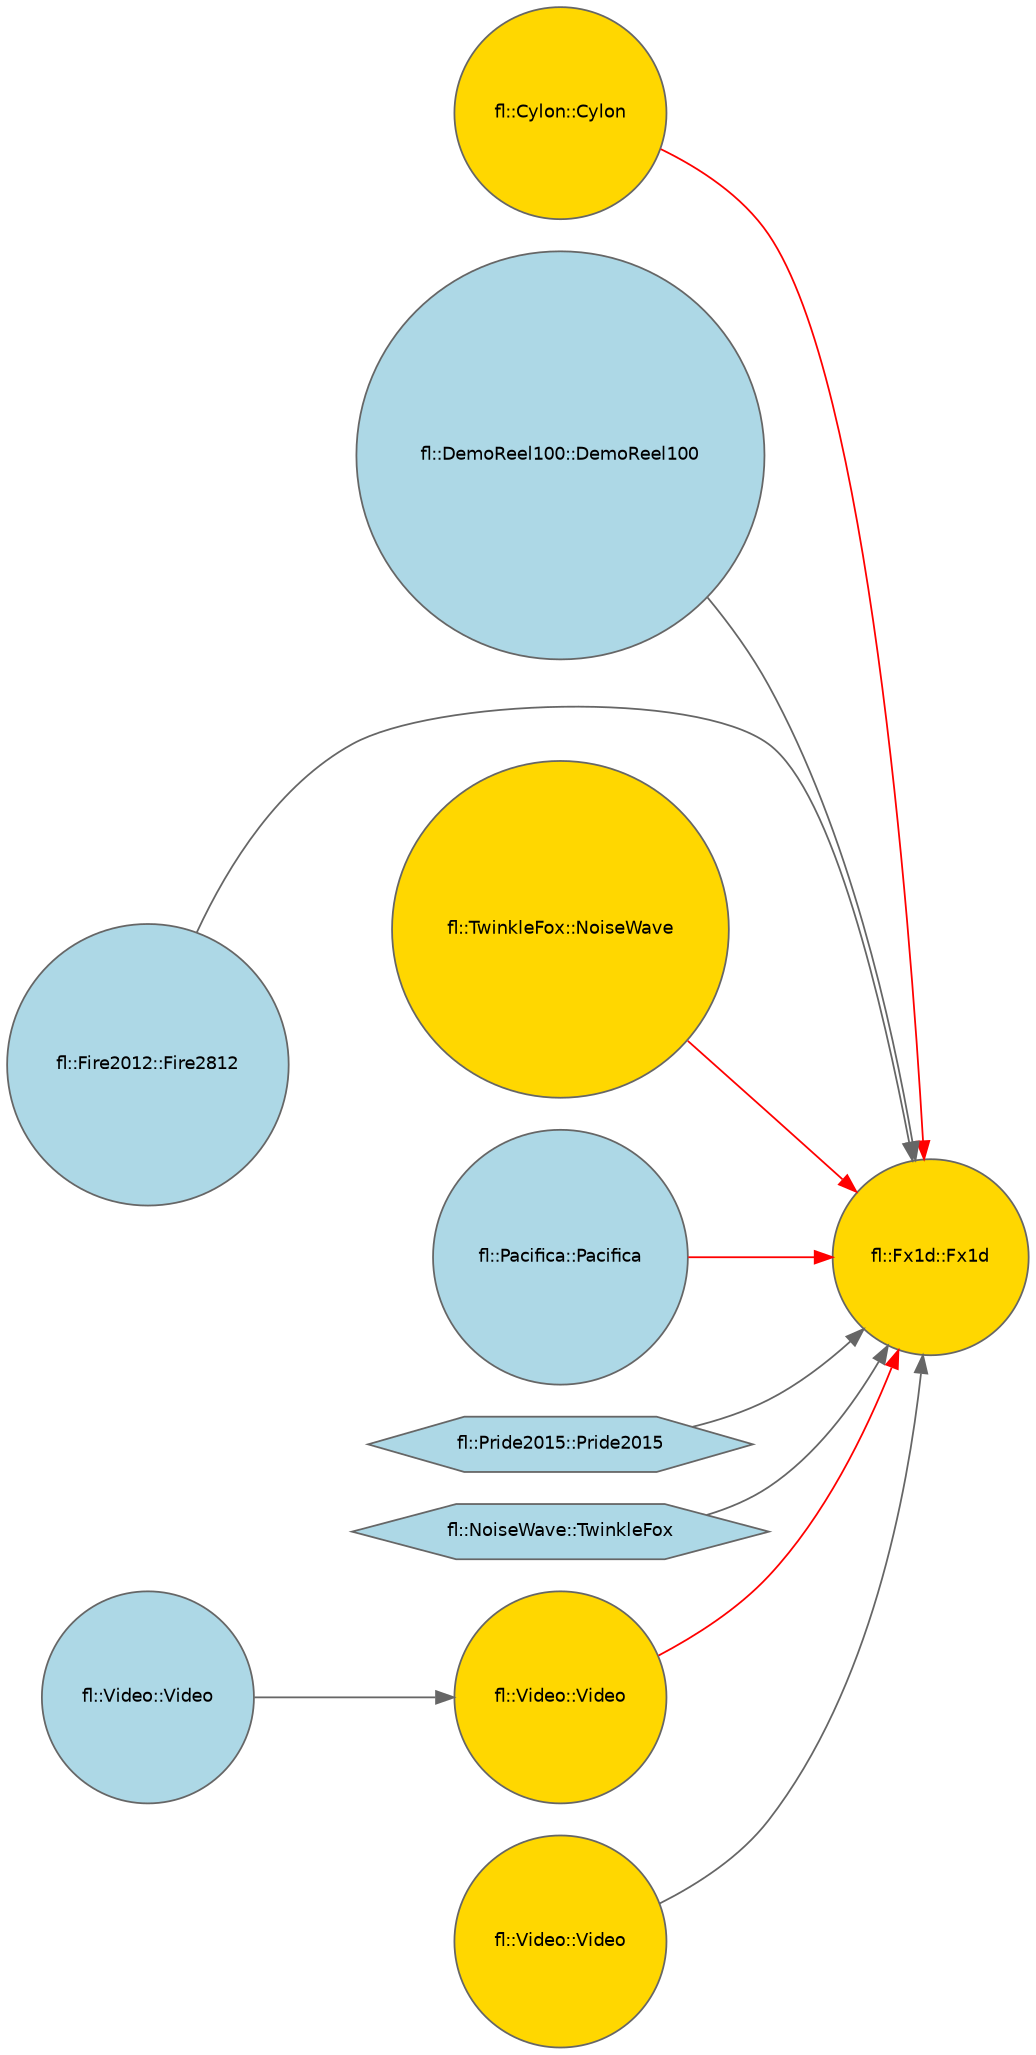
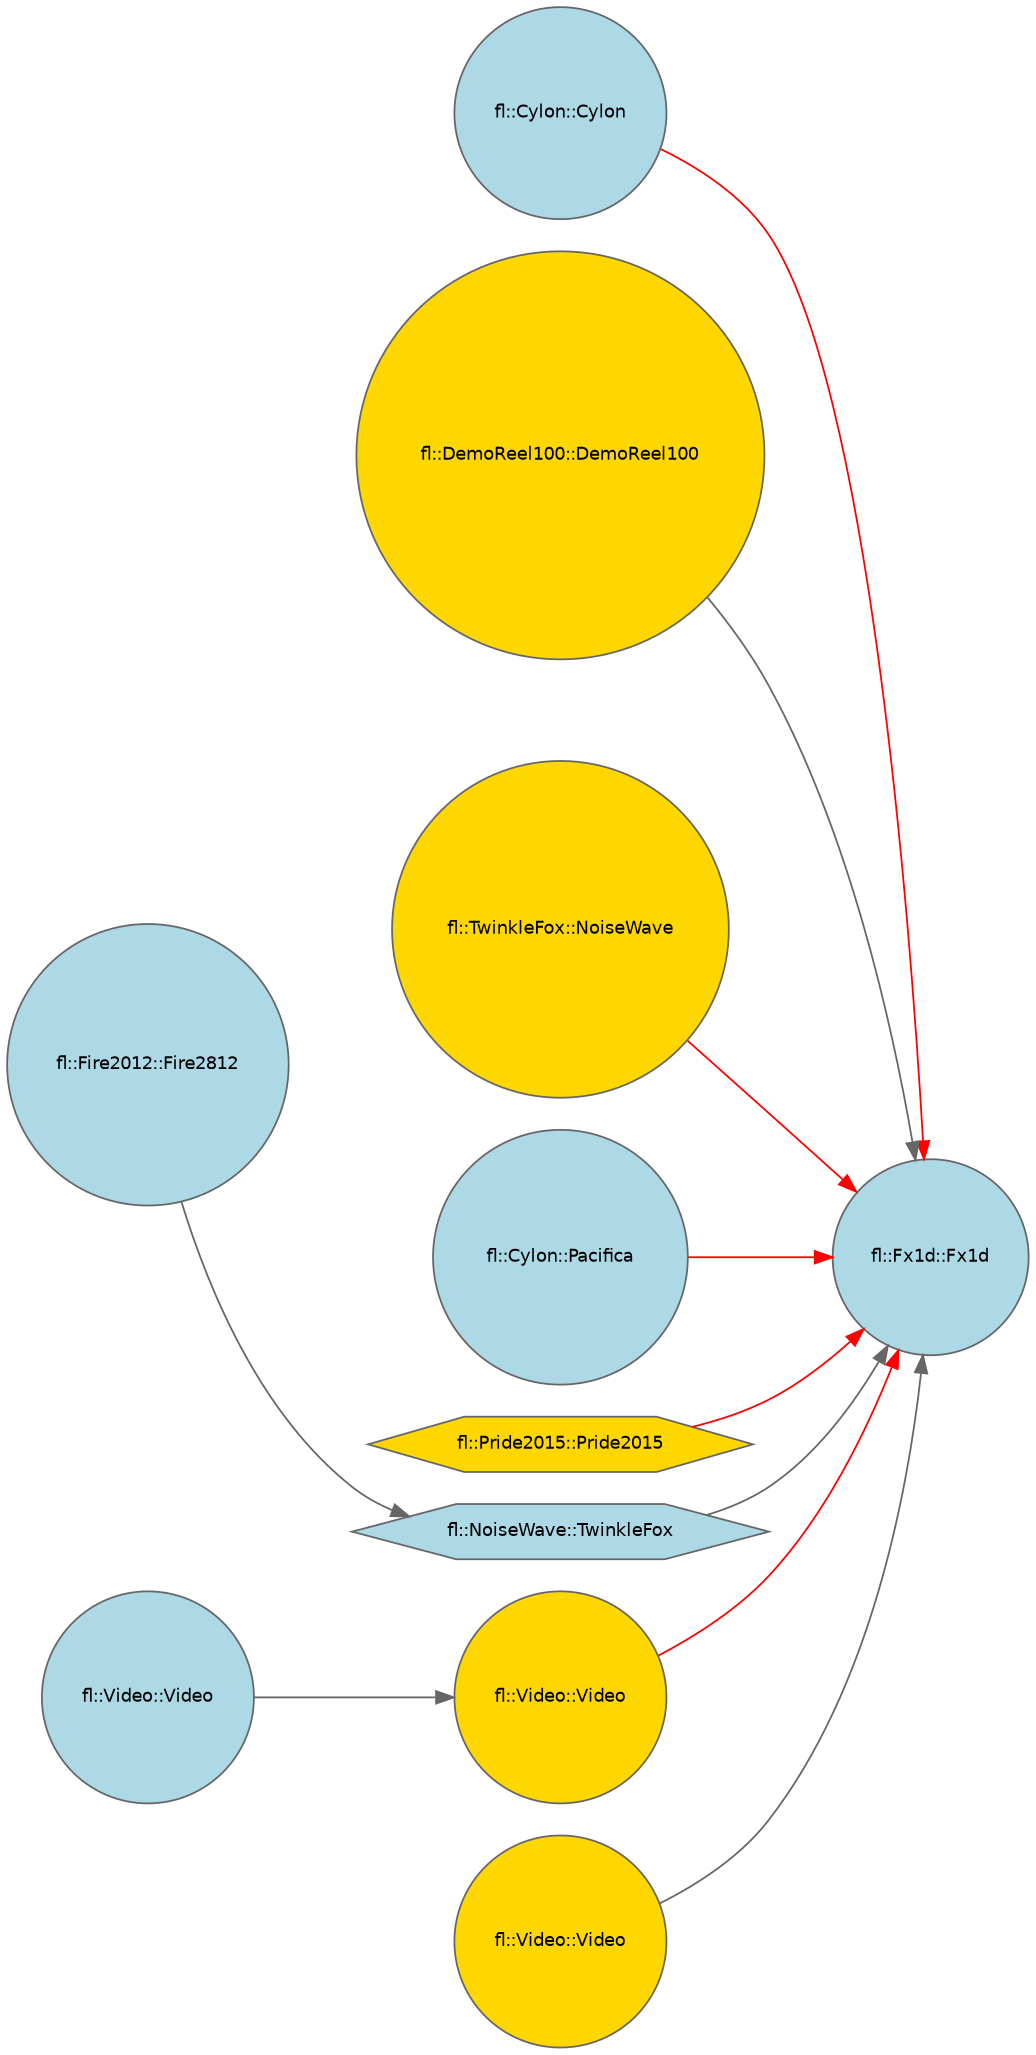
(560, 113) -> (560, 113)
(560, 455) -> (560, 455)
(651, 711) -> (258, 1377)
(560, 1257) -> (560, 1257)
(931, 1257) -> (931, 1257)
(777, 1395) -> (777, 1395)
(560, 1444) -> (560, 1444)
